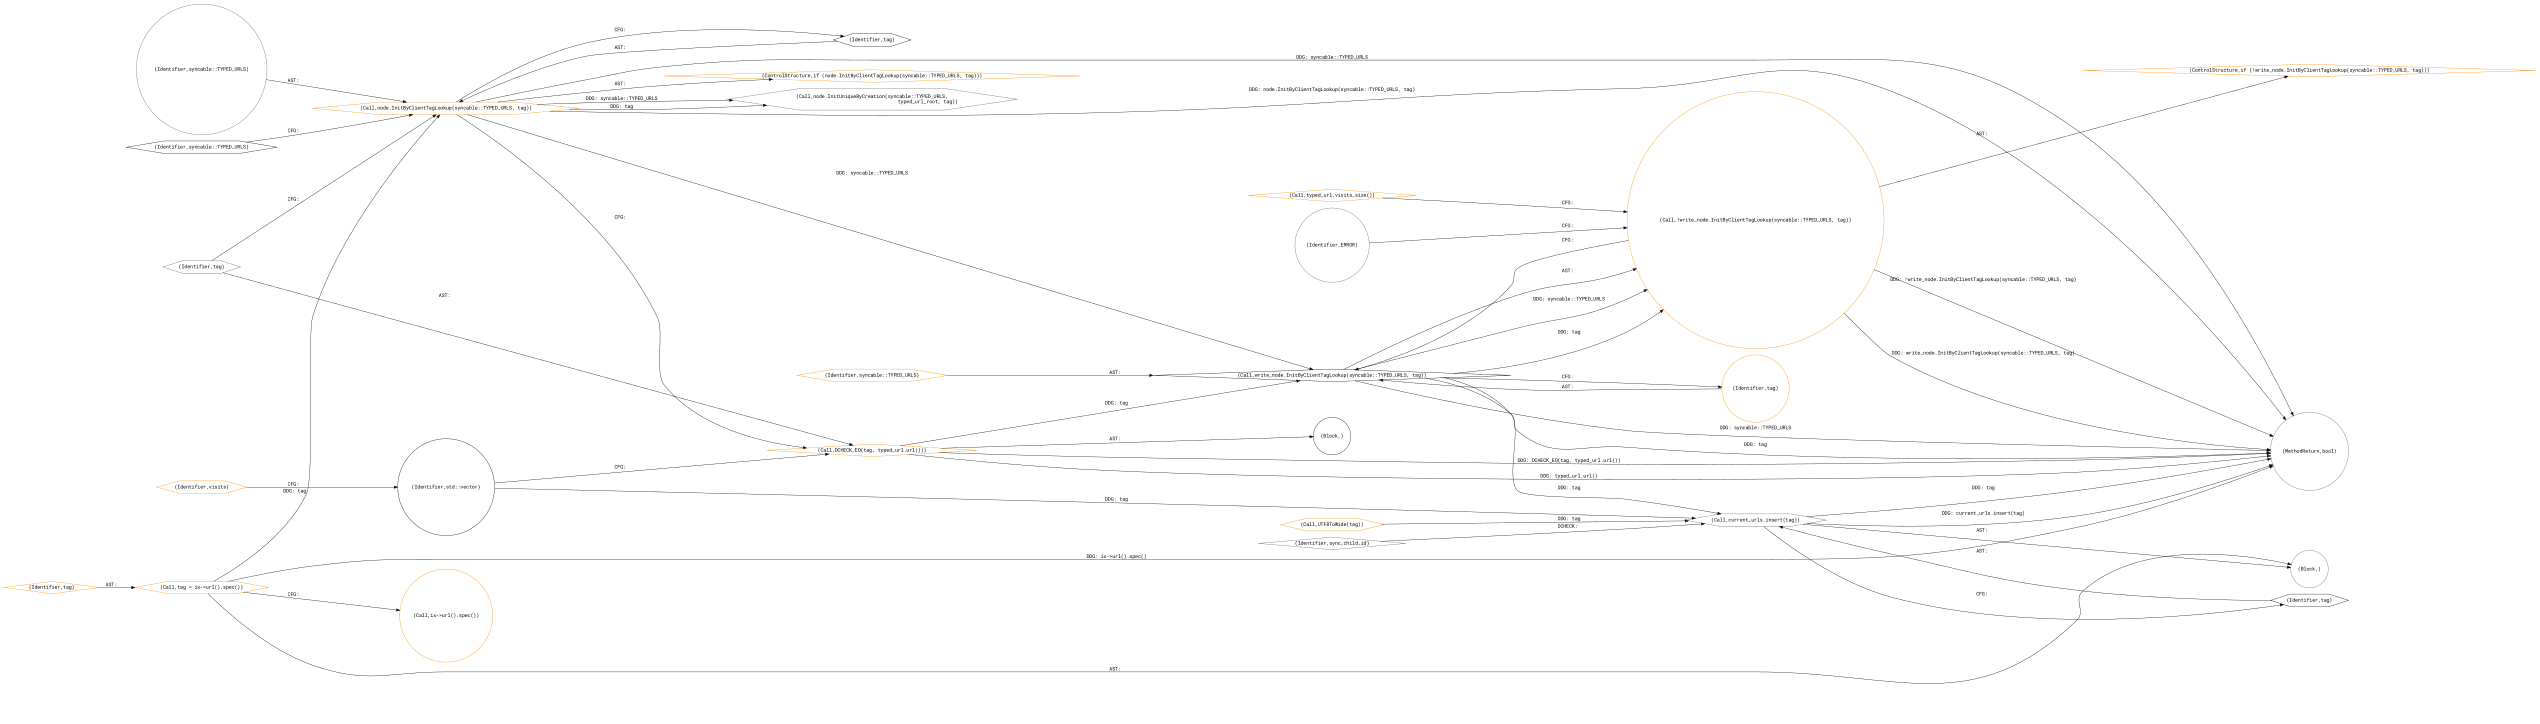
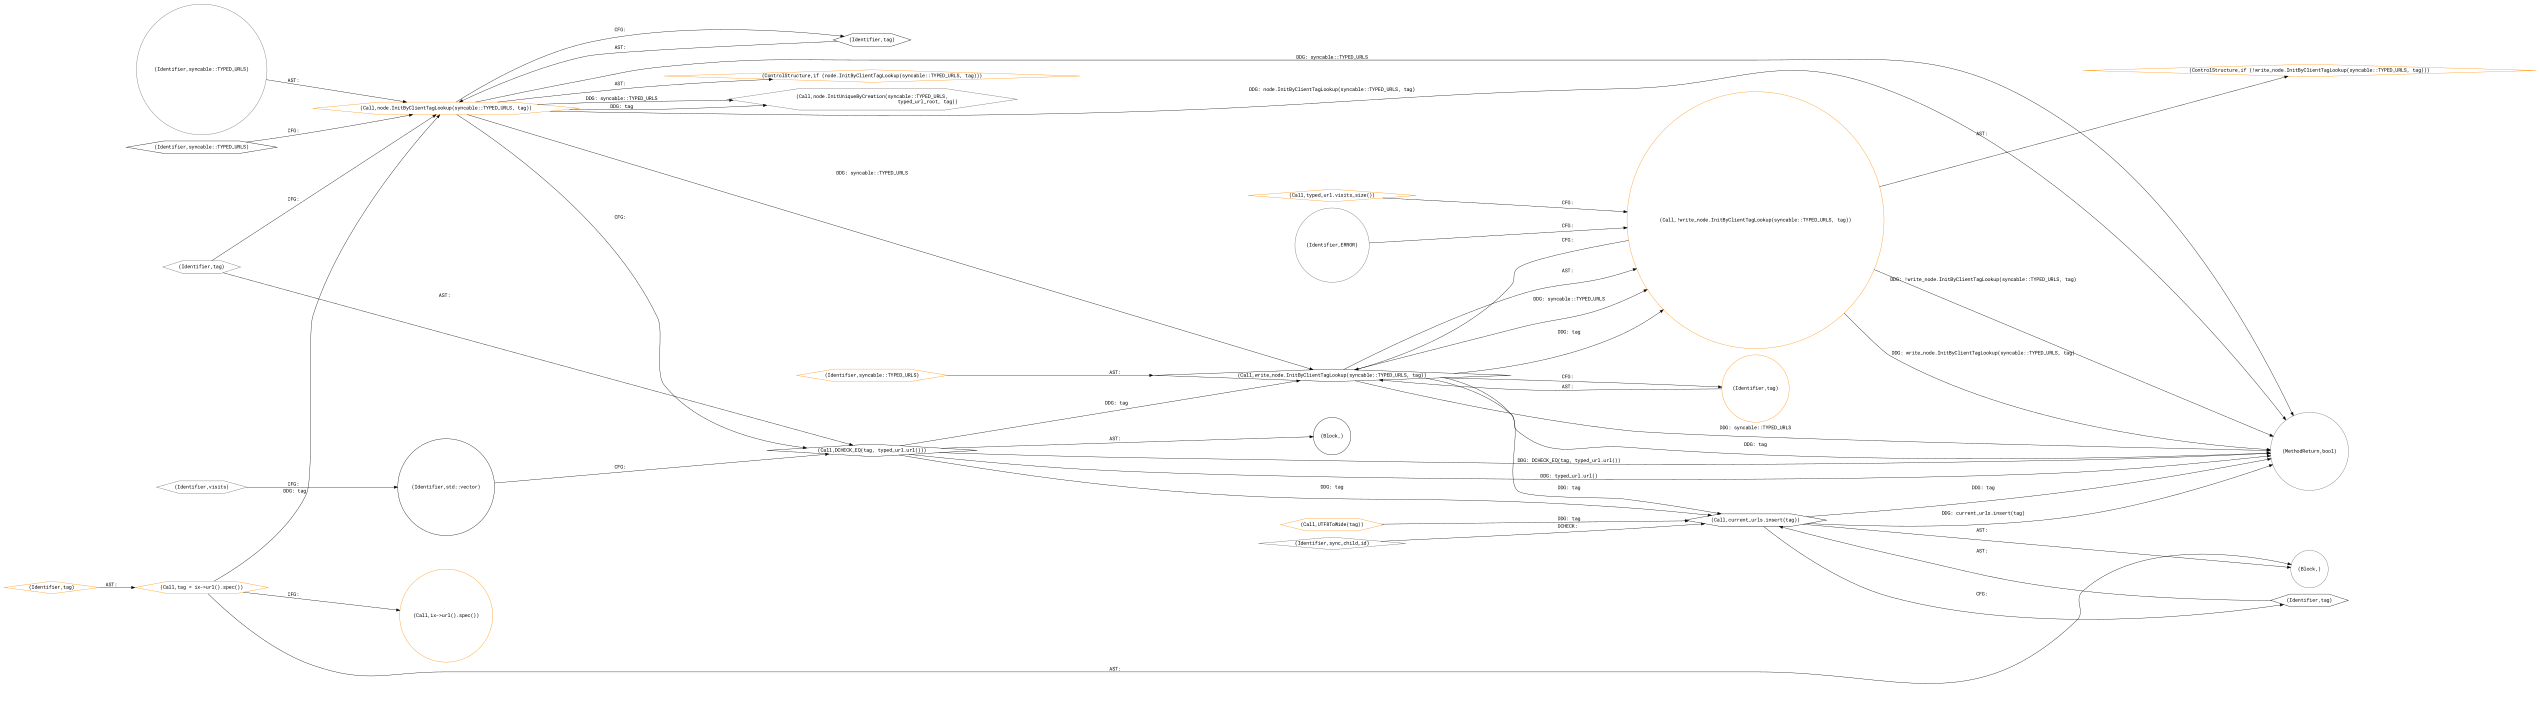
(872, 450) -> (872, 450)
(202, 487) -> (202, 487)
(1093, 502) -> (1303, 498)
(1756, 520) -> (1756, 520)
(1254, 559) -> none
